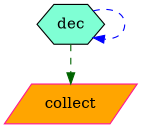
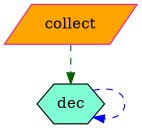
(71, 59) -> (71, 59)
